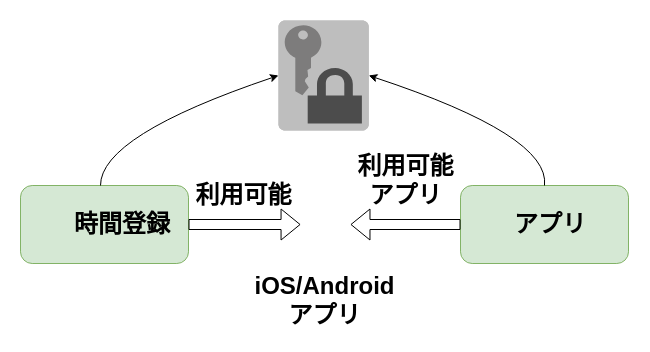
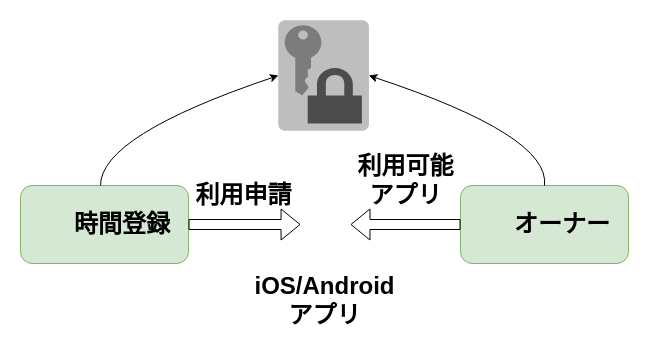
(244, 196) -> (244, 196)
(533, 225) -> (539, 225)
